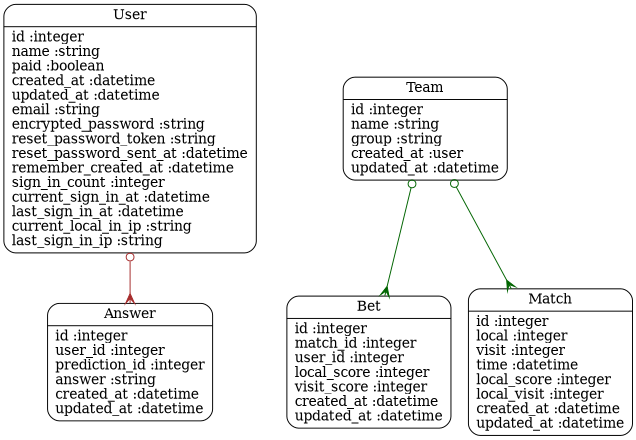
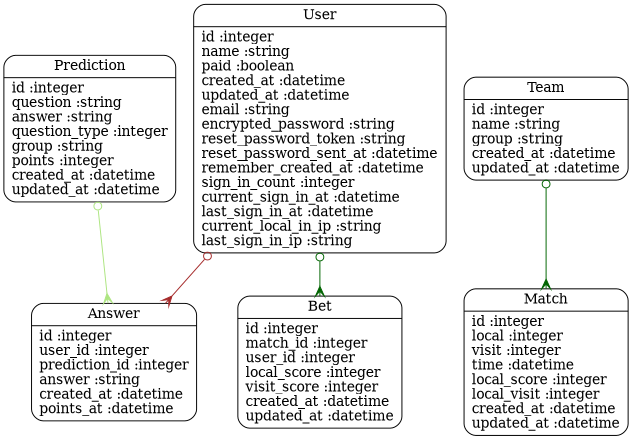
none -> (90, 129)
(407, 154) -> (544, 154)
(399, 237) -> (320, 274)
(130, 409) -> (107, 409)
